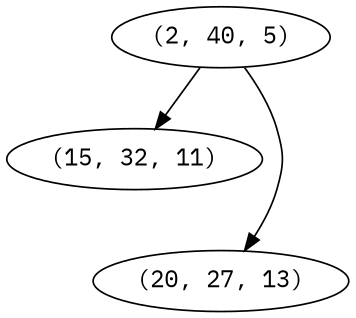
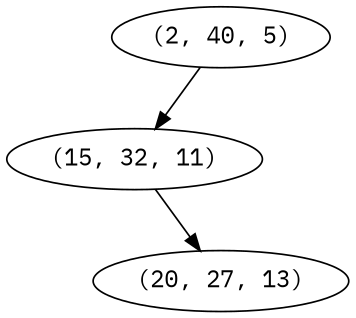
(282, 150) -> (173, 213)
